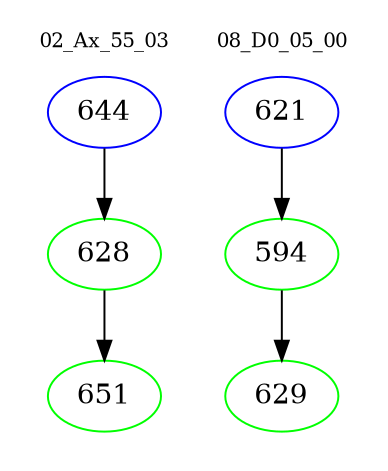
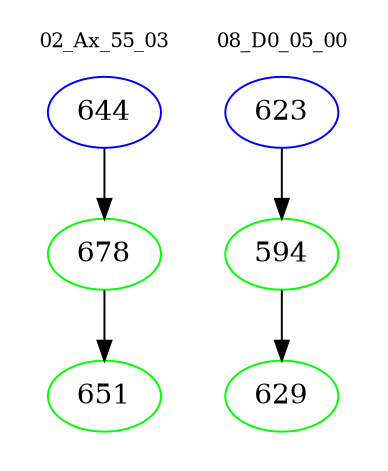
(282, 112) -> (282, 112)
(104, 254) -> (104, 254)
